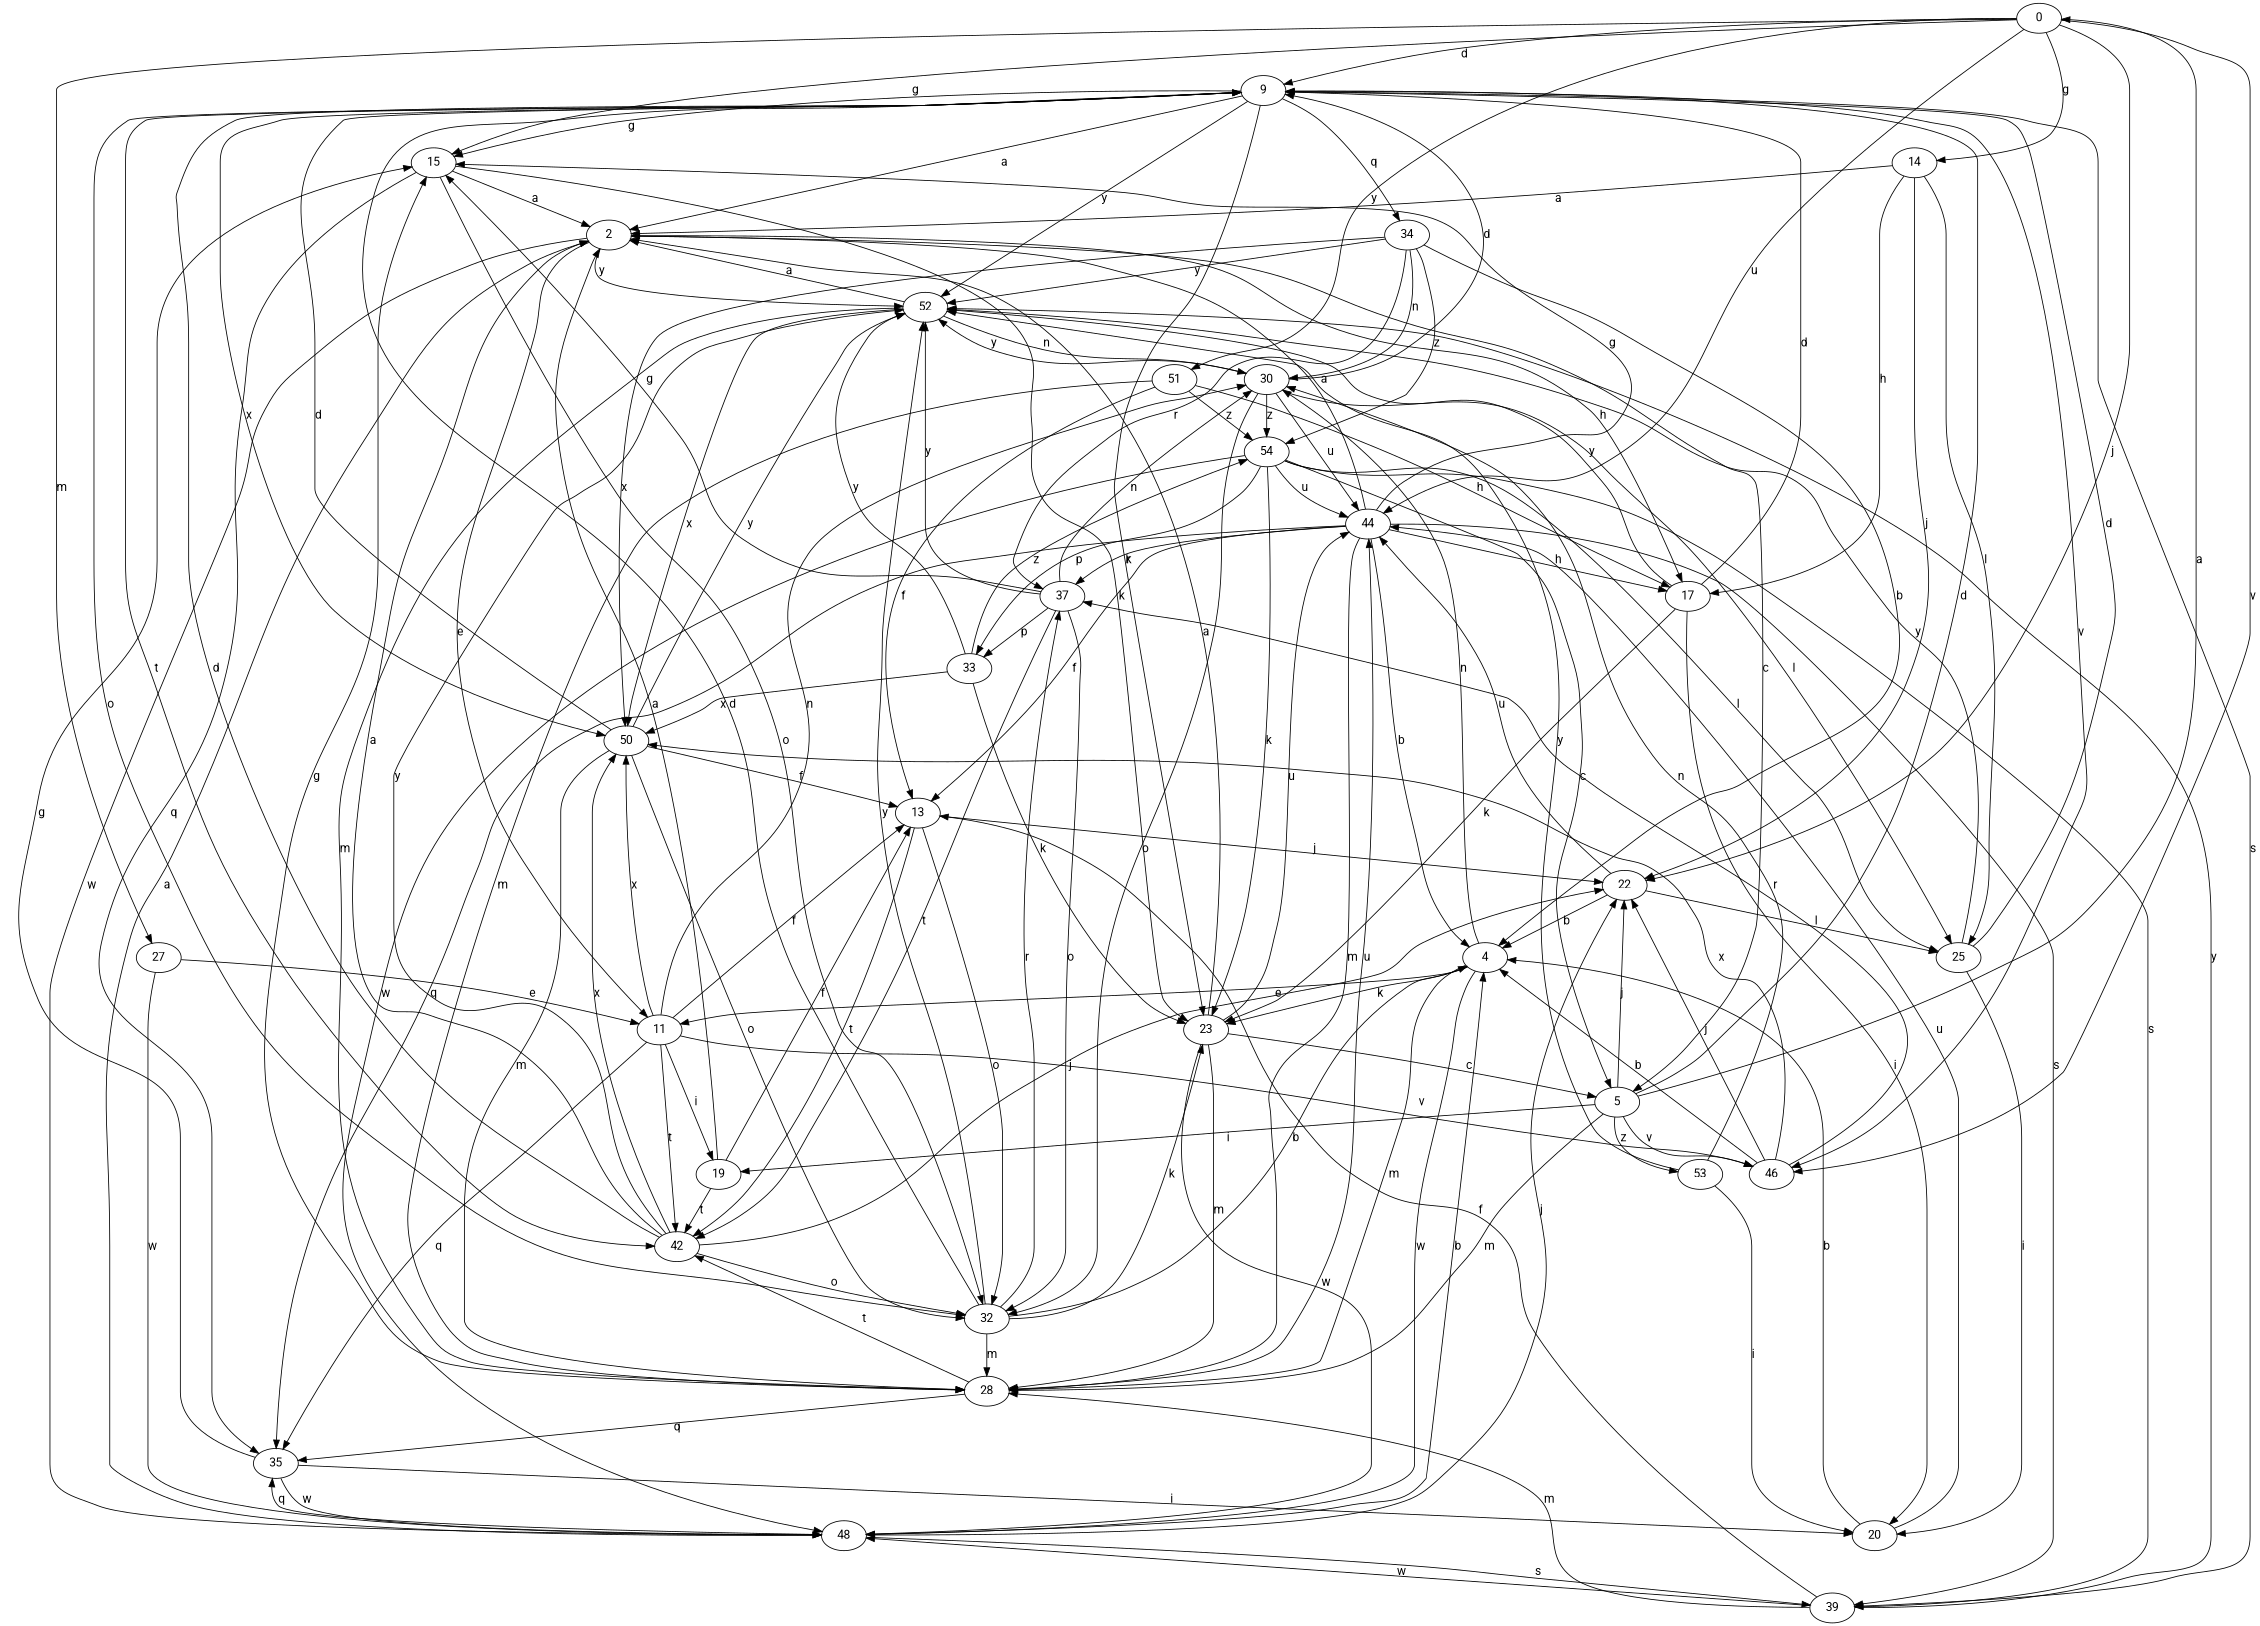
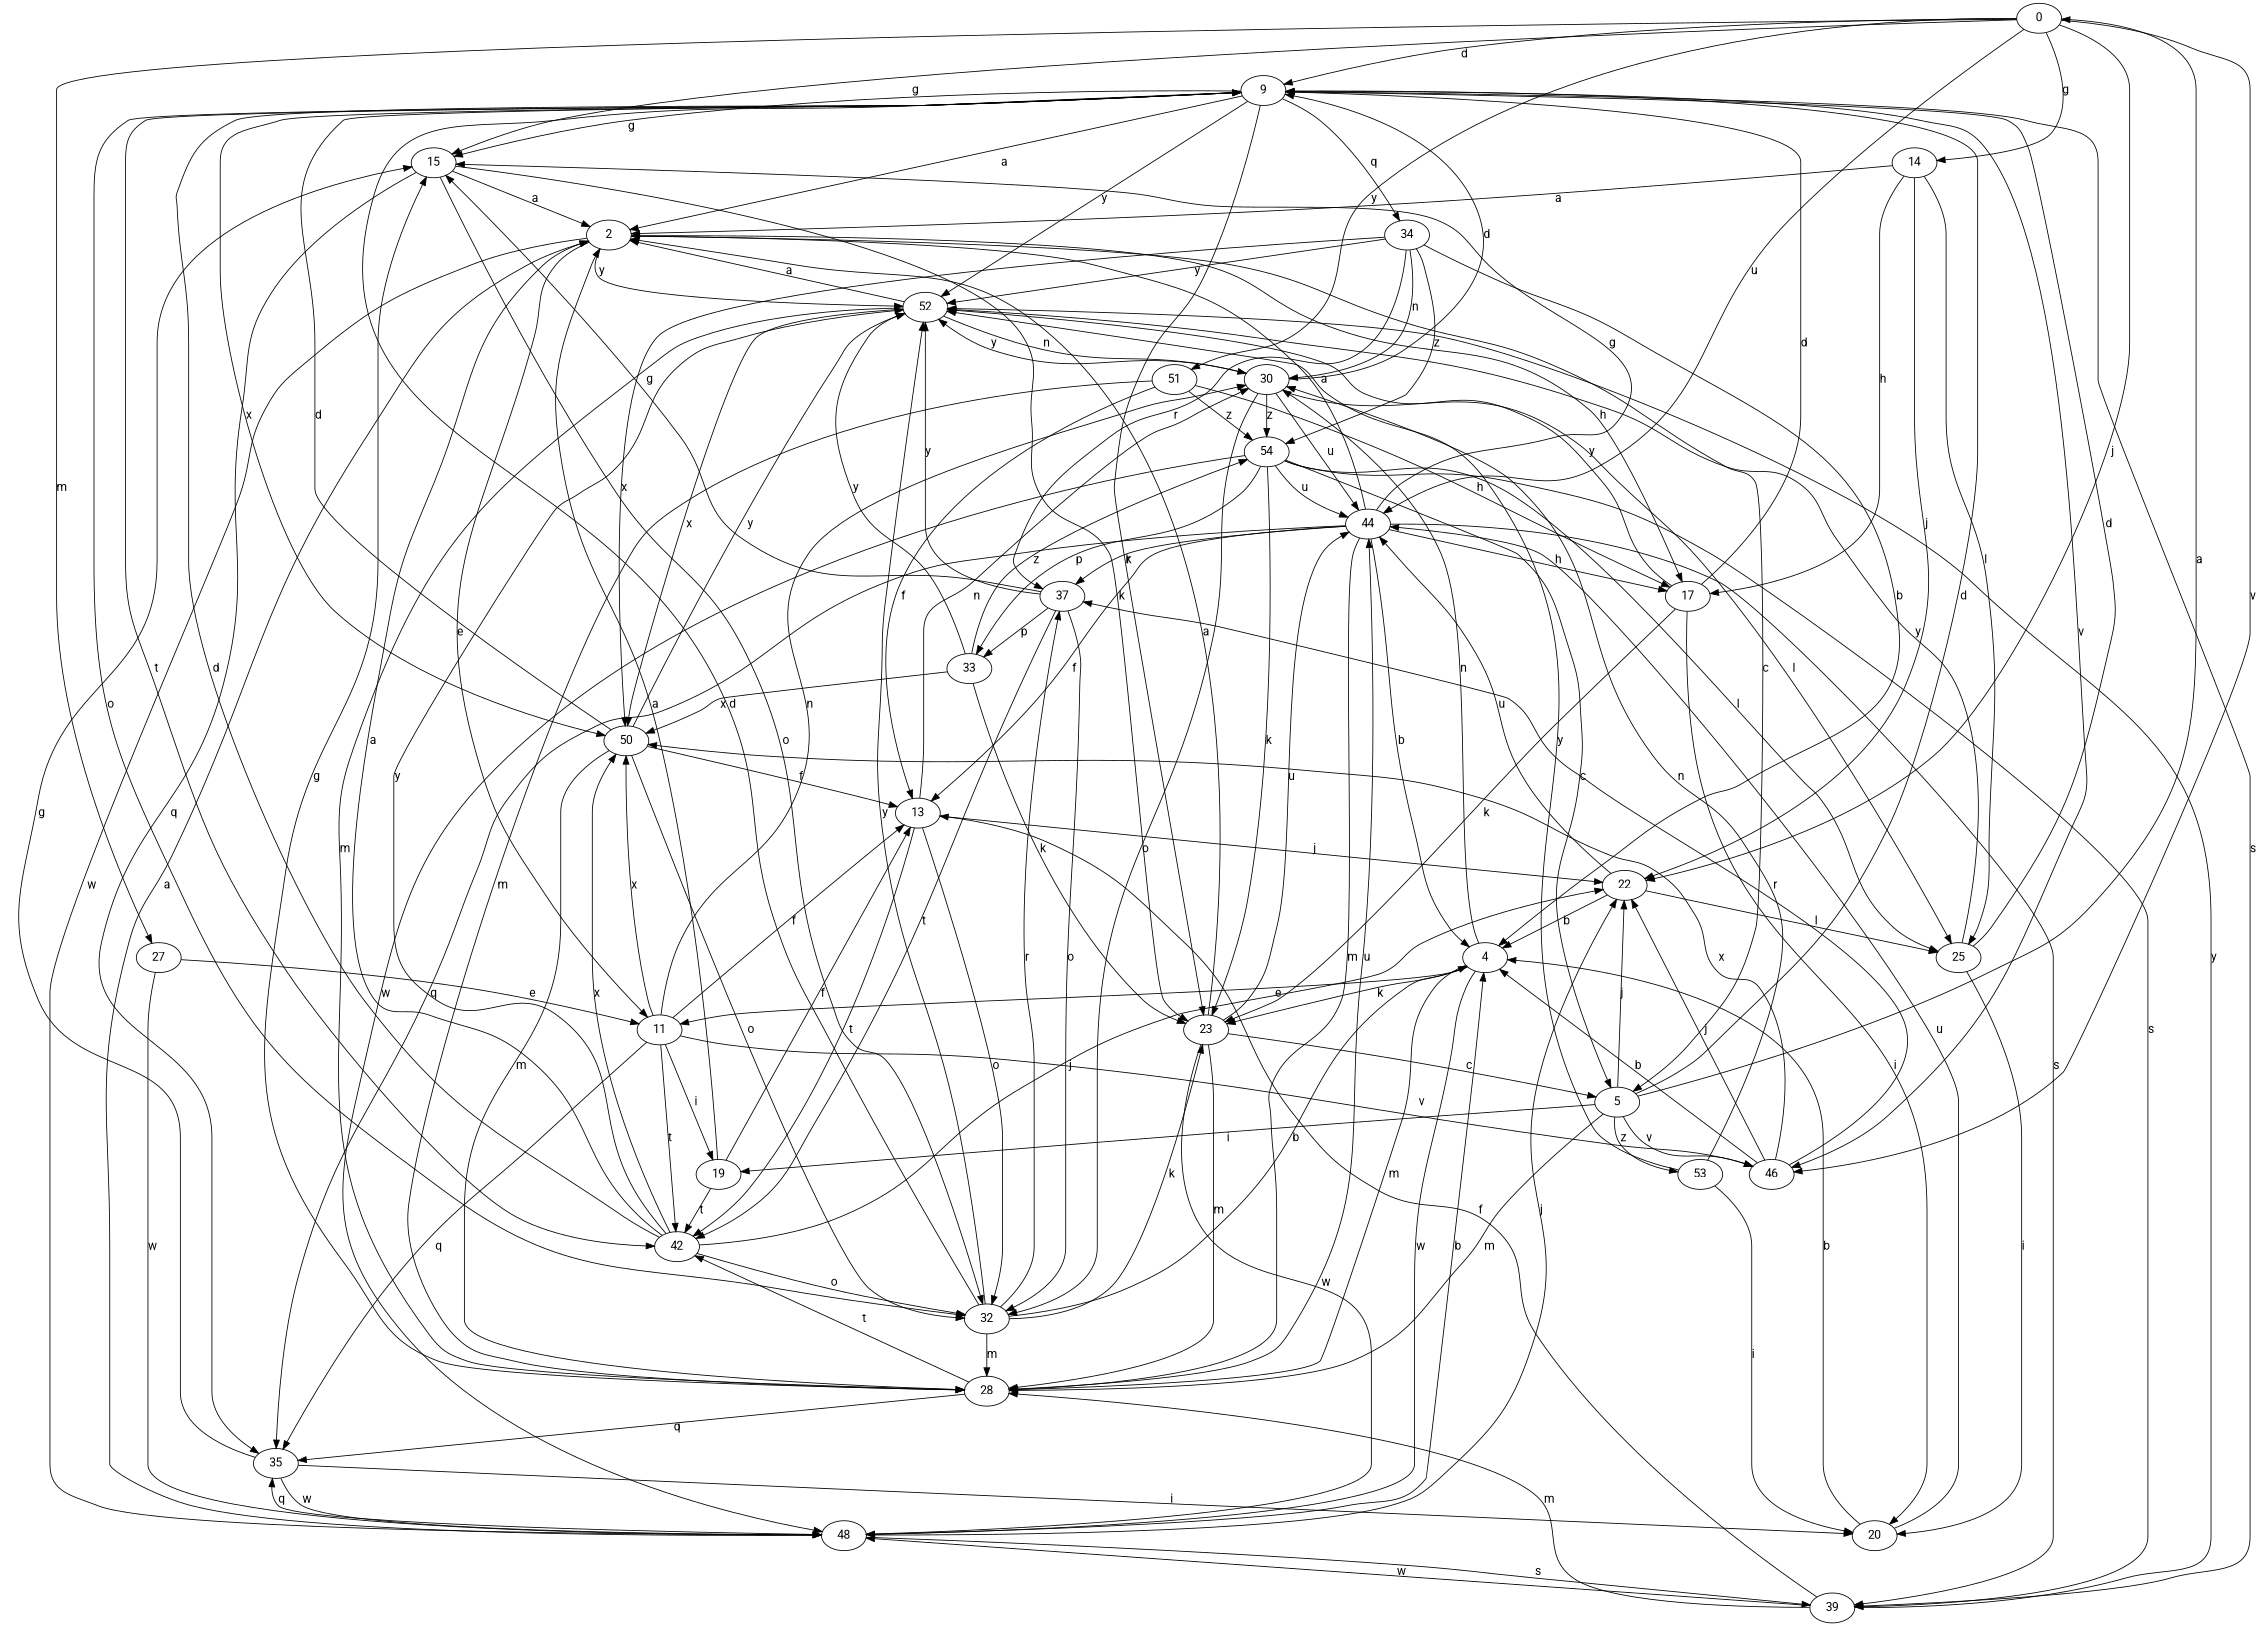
(1132, 481) -> (985, 571)
